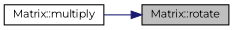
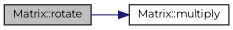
(118, 15) -> (105, 15)
